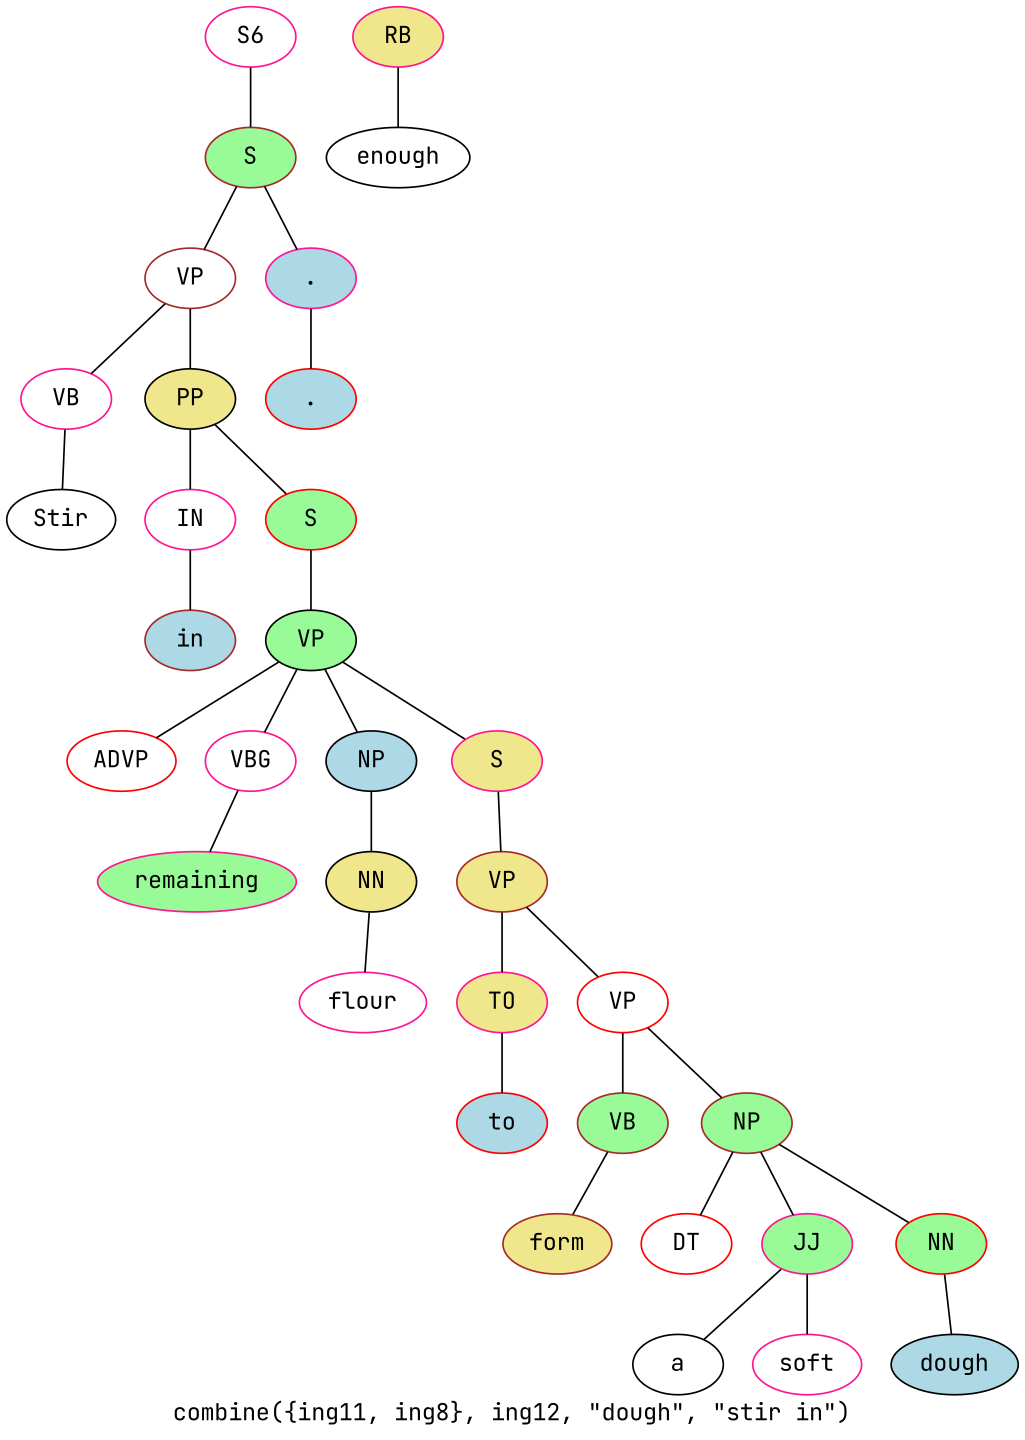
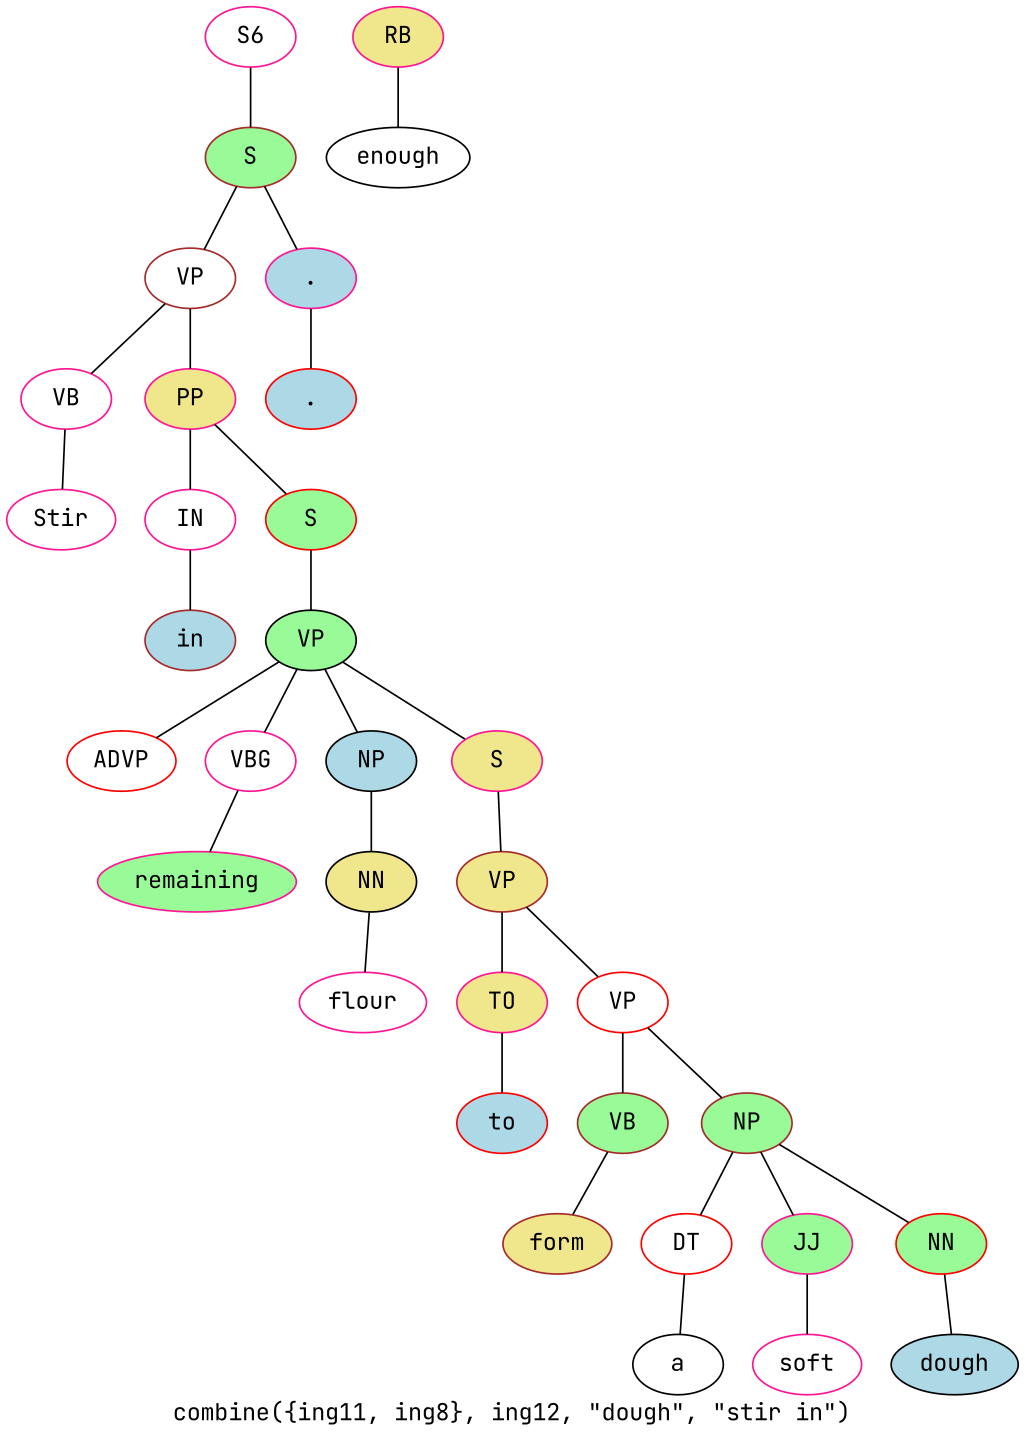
(190, 399) -> (190, 399)
(61, 520) -> (61, 520)
(742, 1304) -> (682, 1304)
